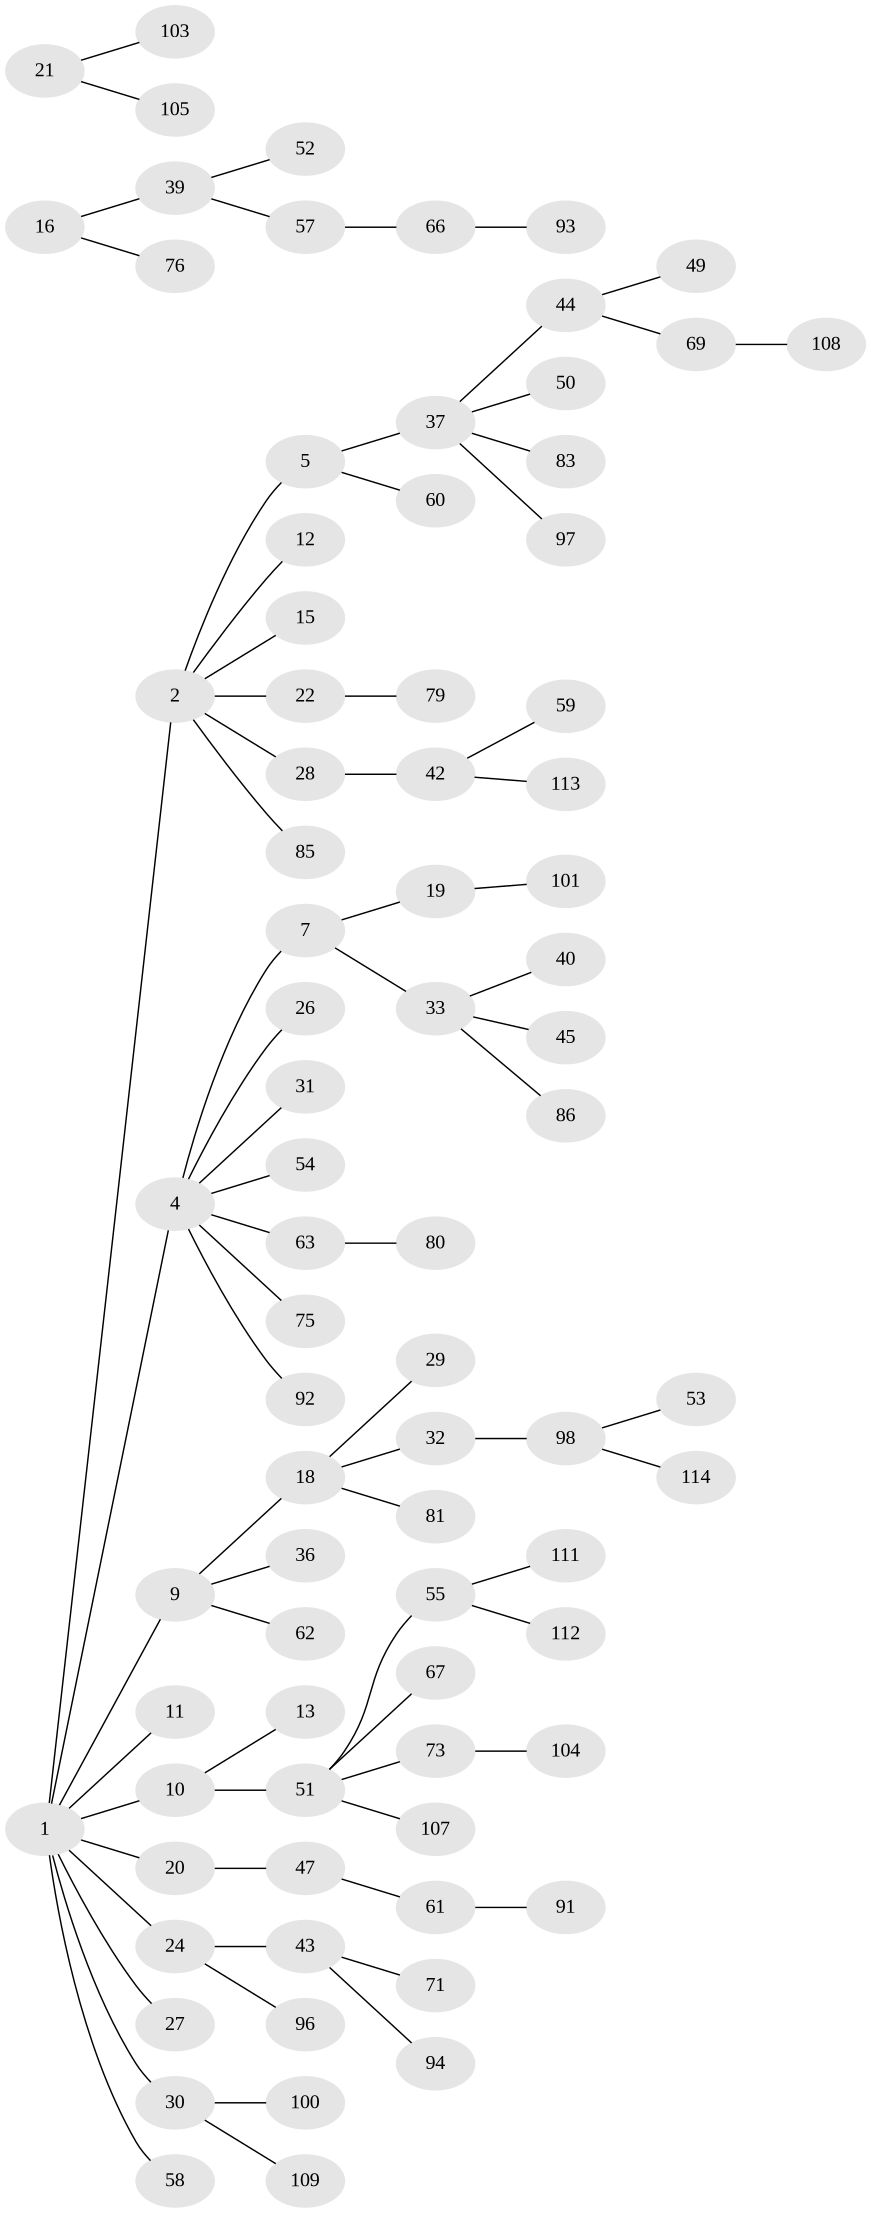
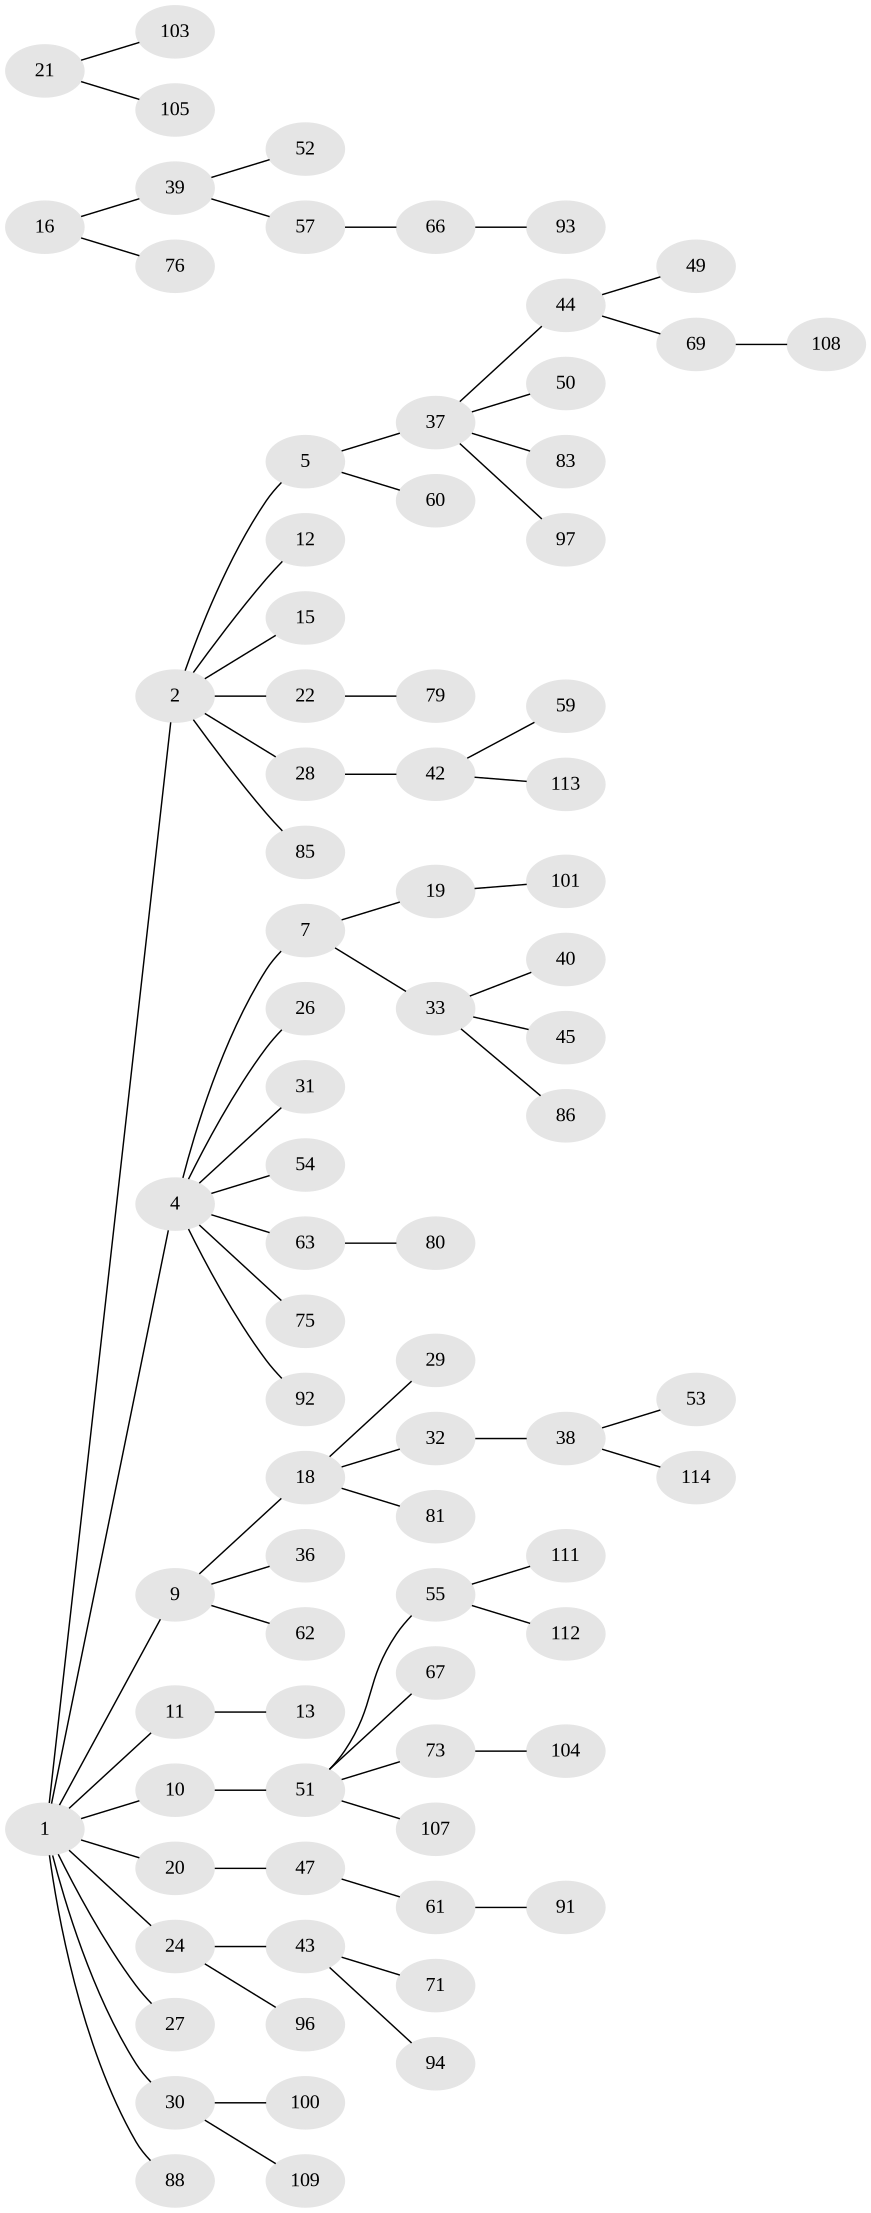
(566, 1439) -> (566, 1439)
(240, 1751) -> (240, 1712)
(175, 2181) -> (175, 2181)
